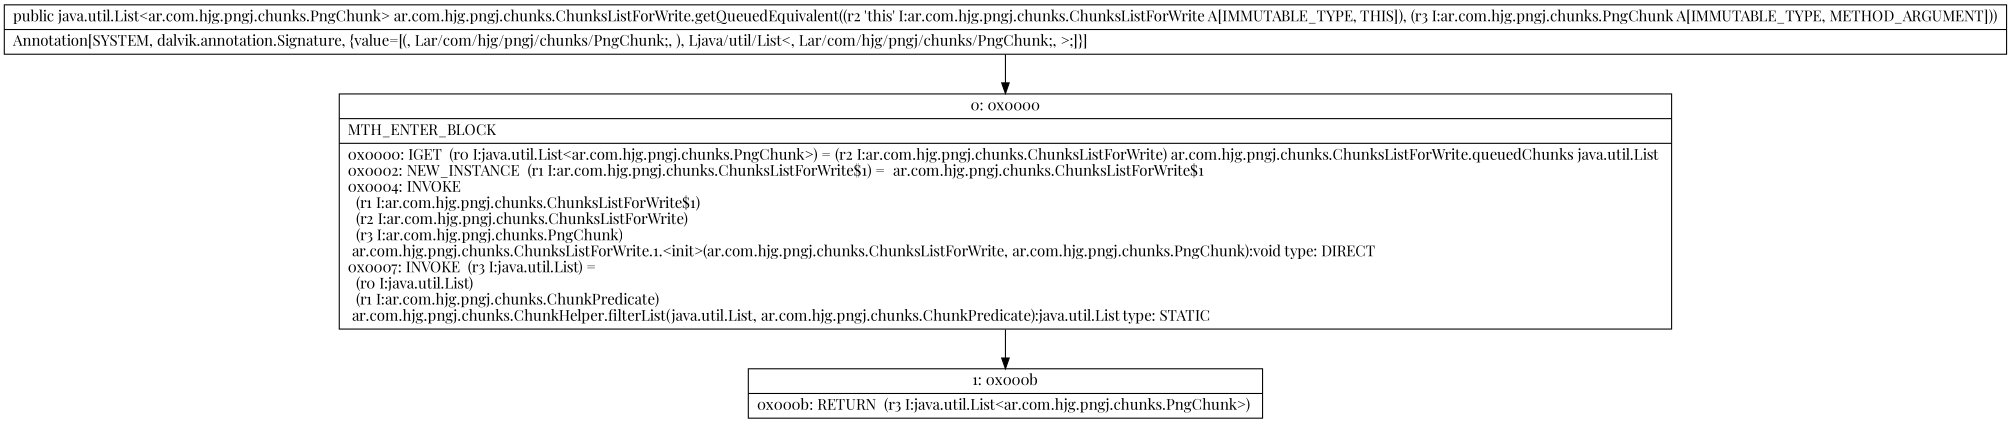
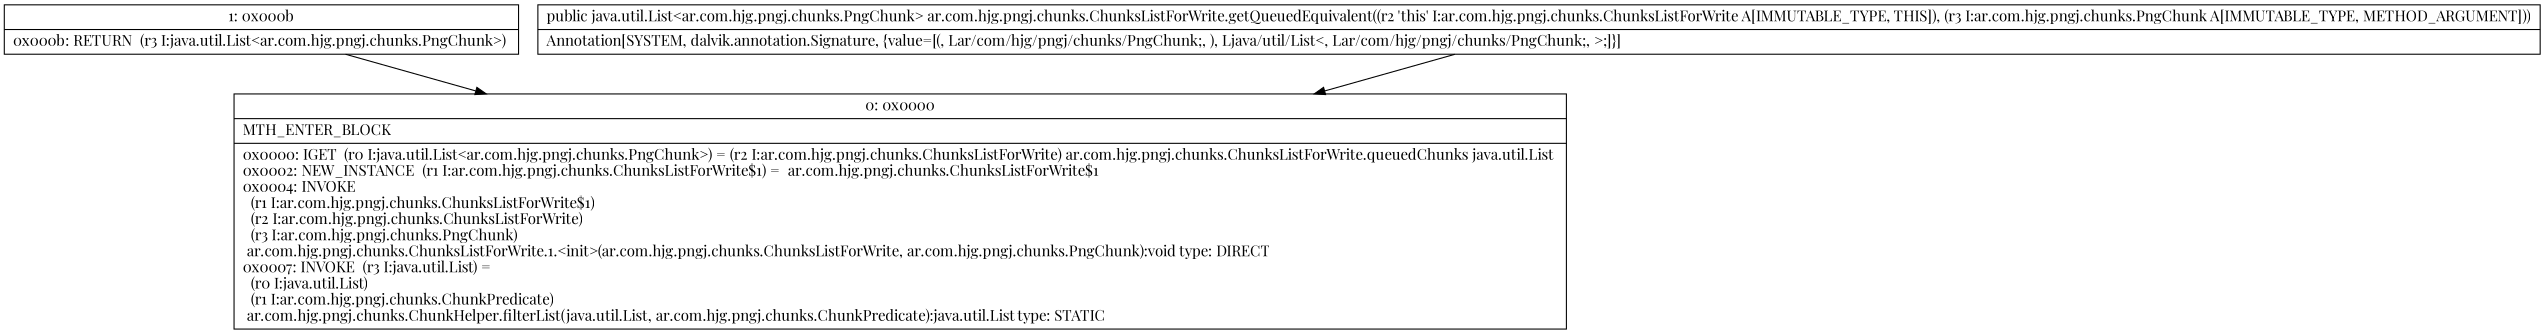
(1005, 344) -> (411, 73)
